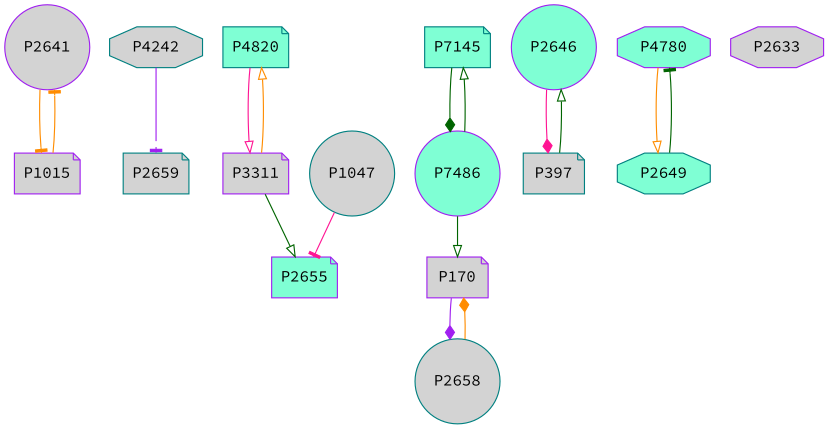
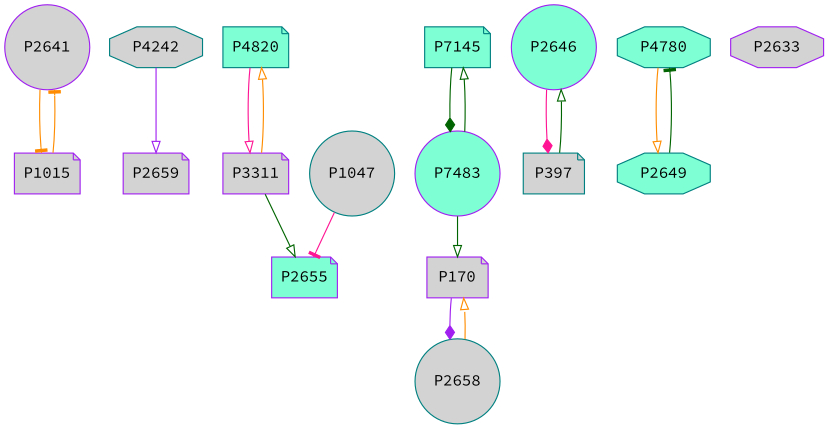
(664, 47) -> (664, 47)
(156, 104) -> (156, 104)
(156, 174) -> (156, 174)
(458, 174) -> (458, 174)
(465, 326) -> (465, 326)
